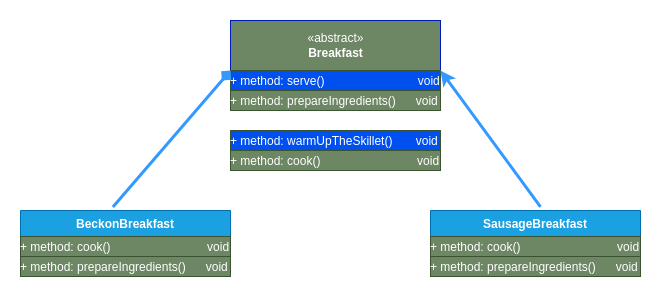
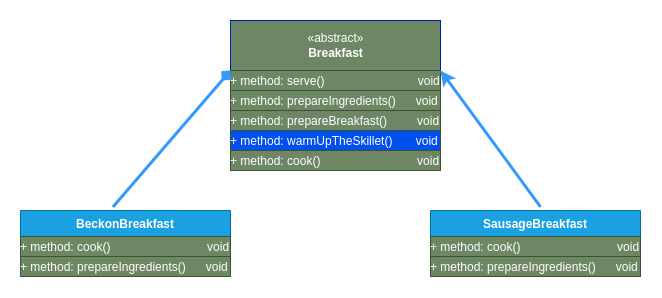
(336, 81) -> (336, 81)
none -> (336, 121)
